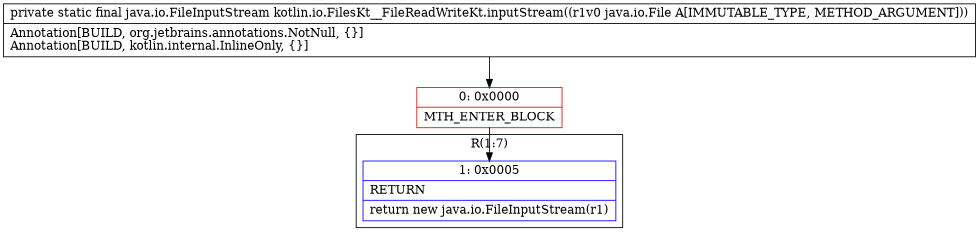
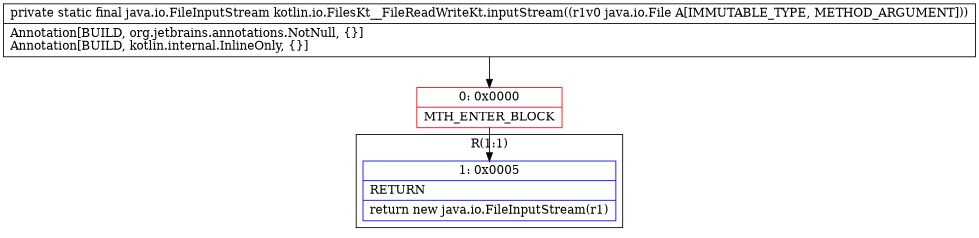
(489, 144) -> (489, 144)
